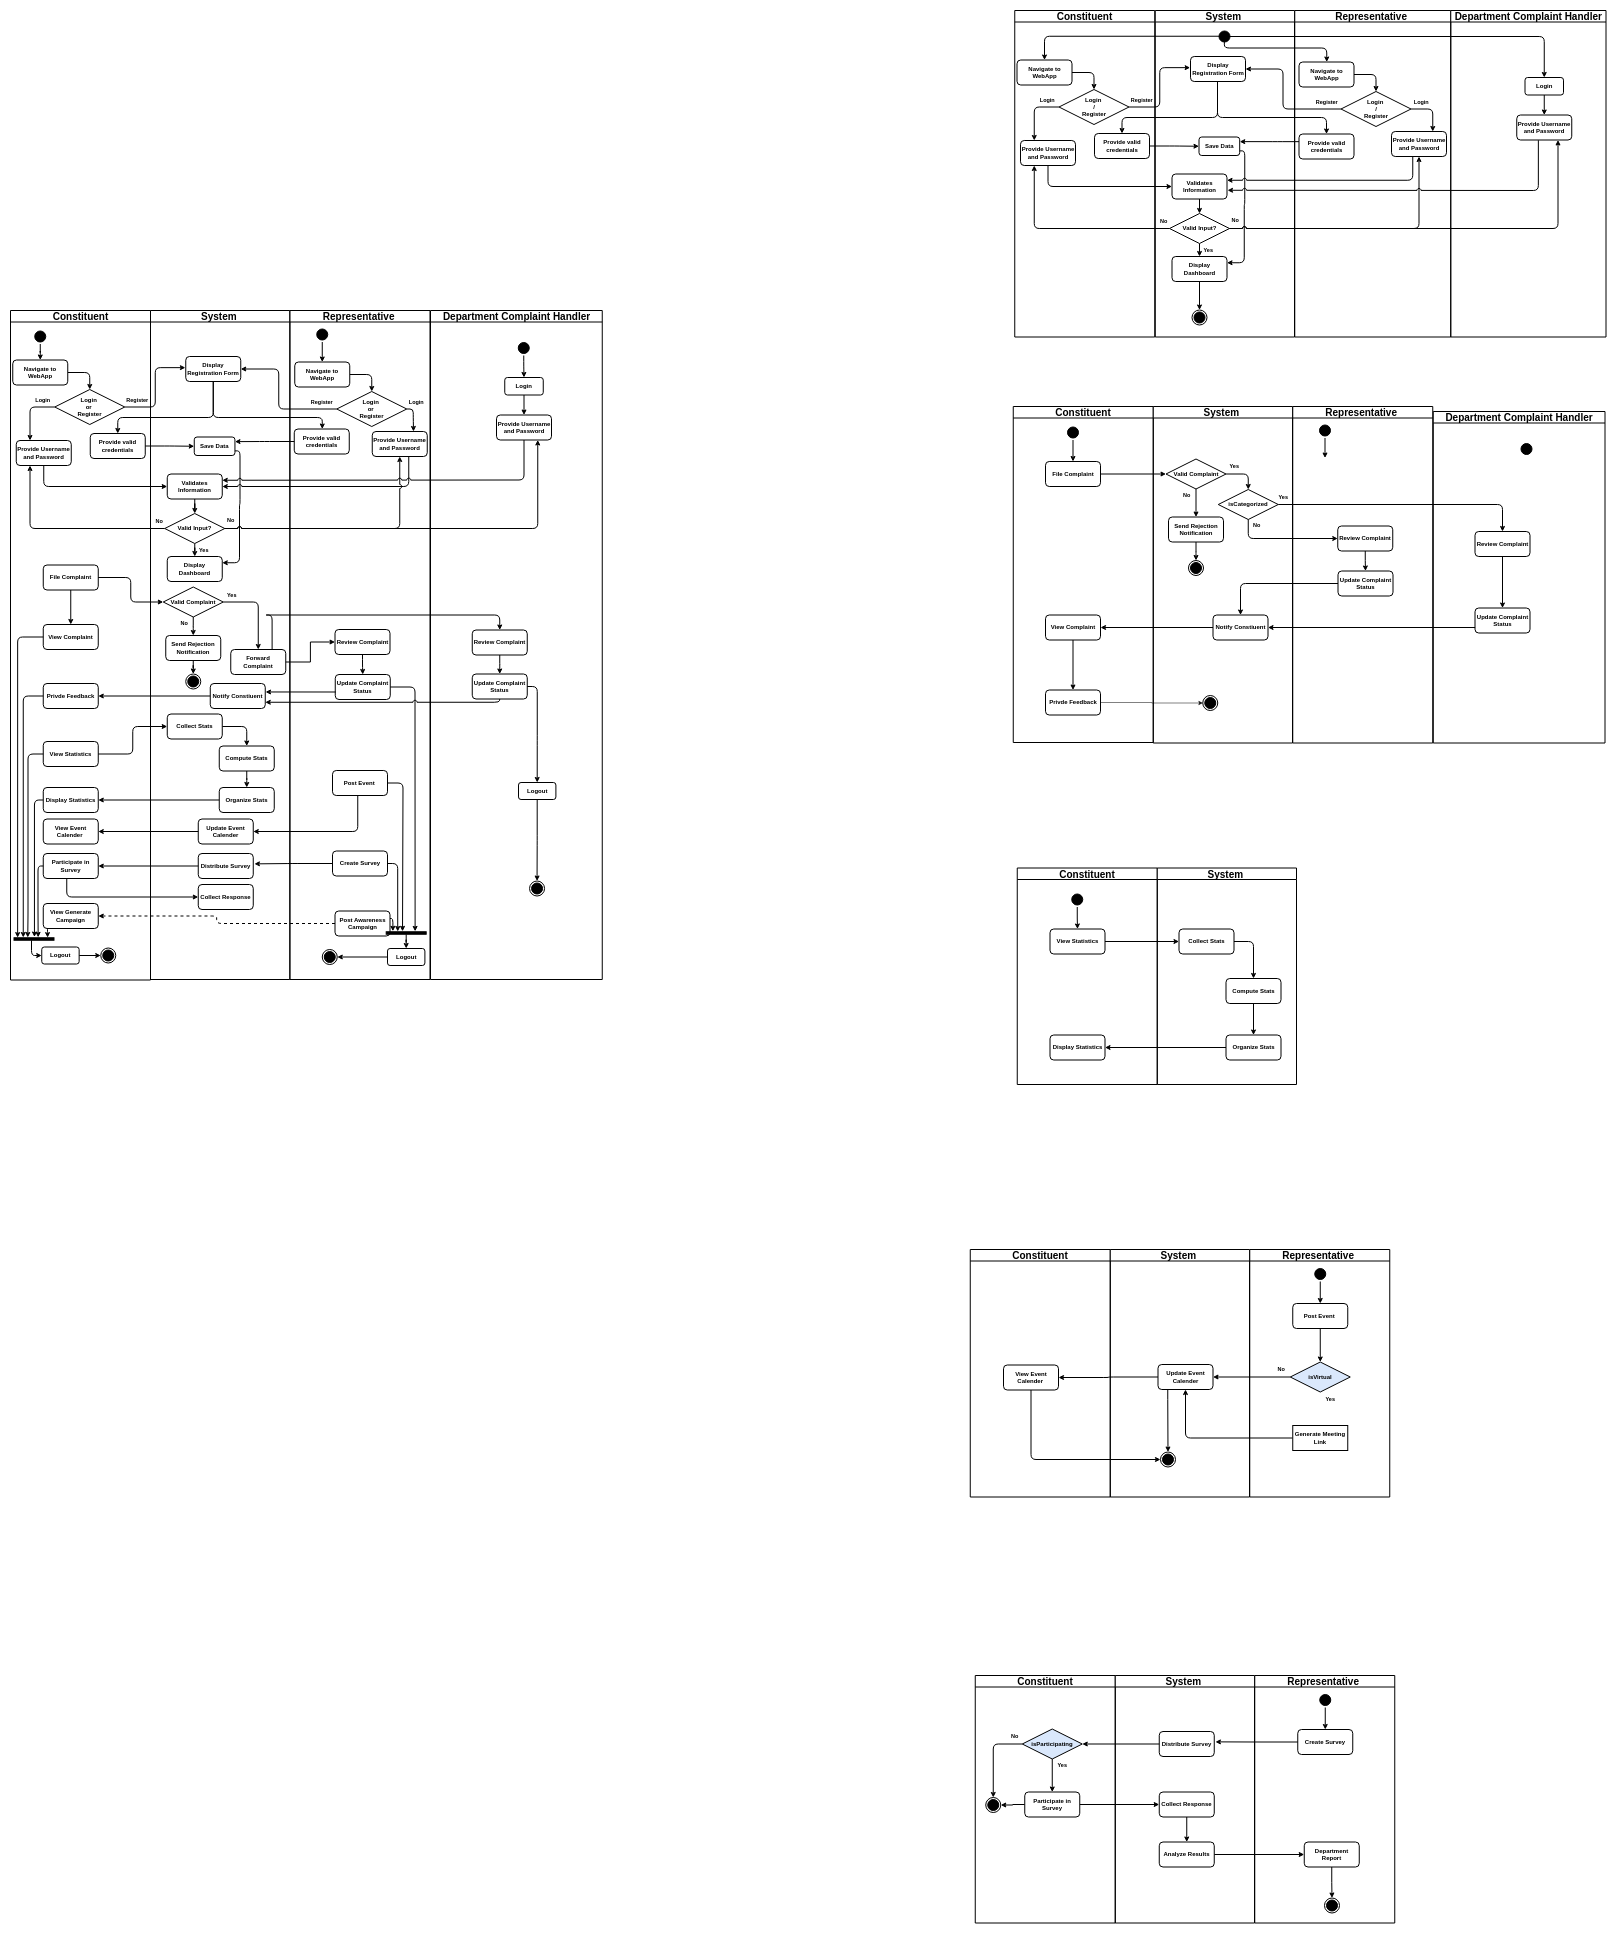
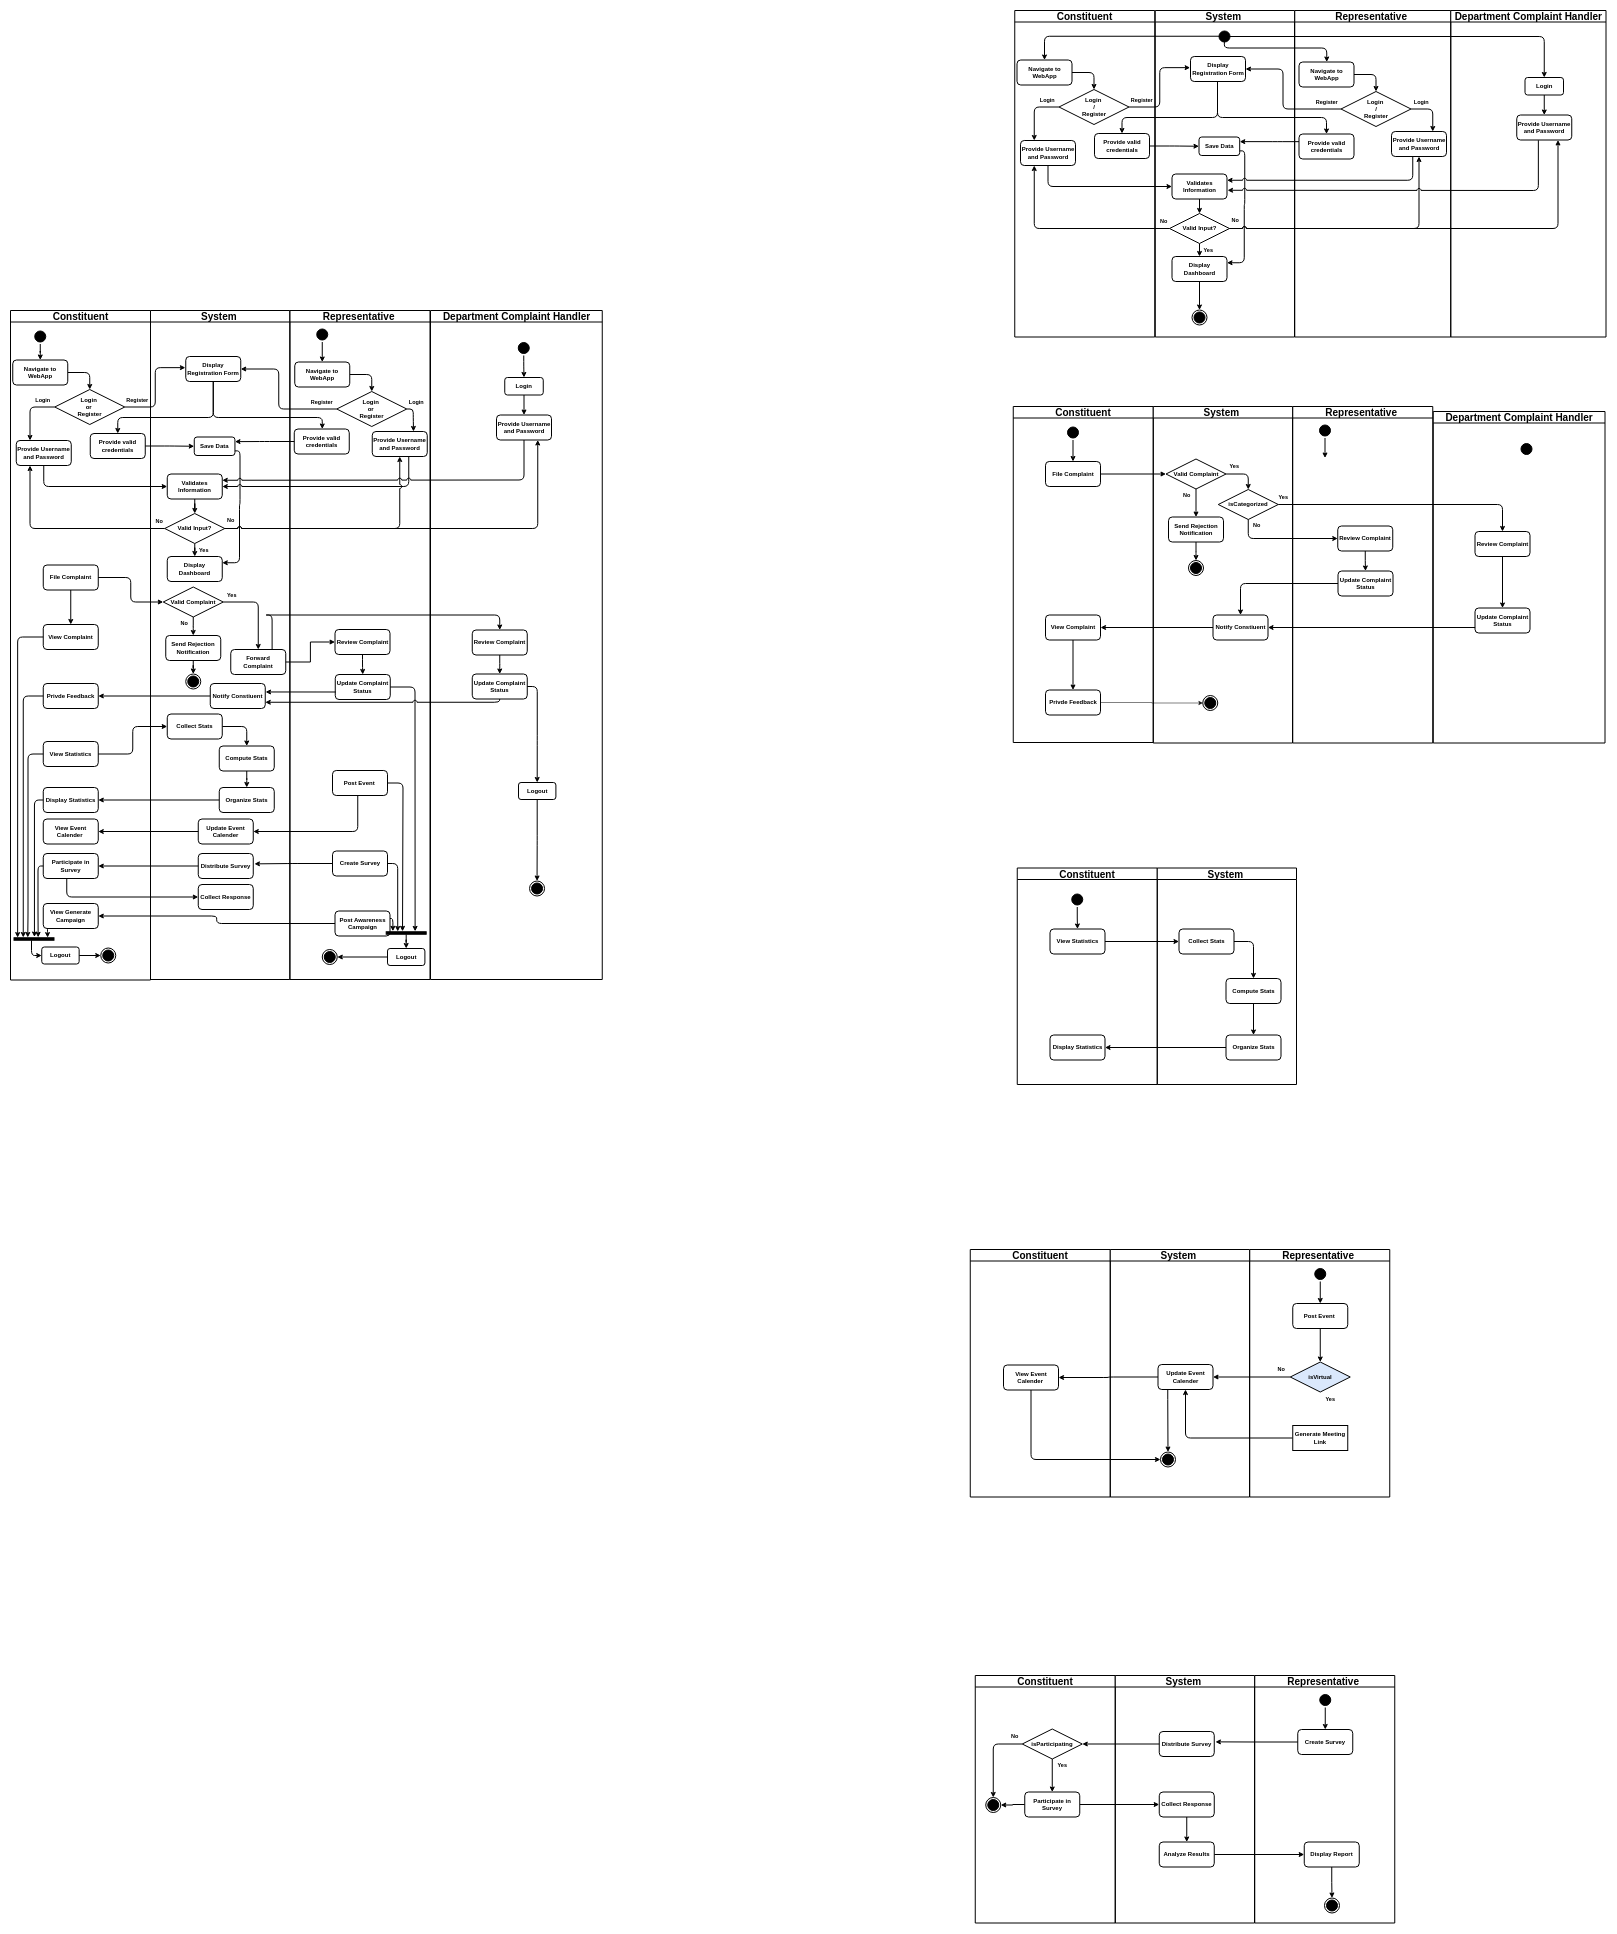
(217, 921) -> (217, 921)
(1052, 1744) -> (1052, 1744)
(1332, 1854) -> (1332, 1854)
